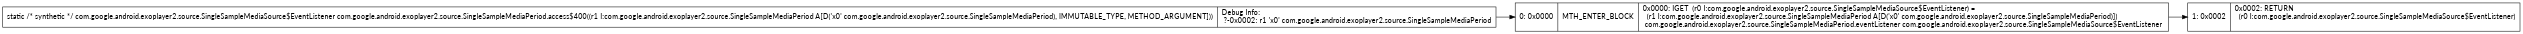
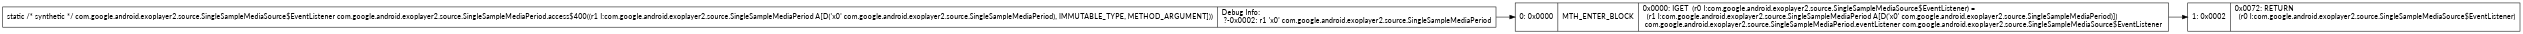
(2266, 9) -> (2266, 9)
